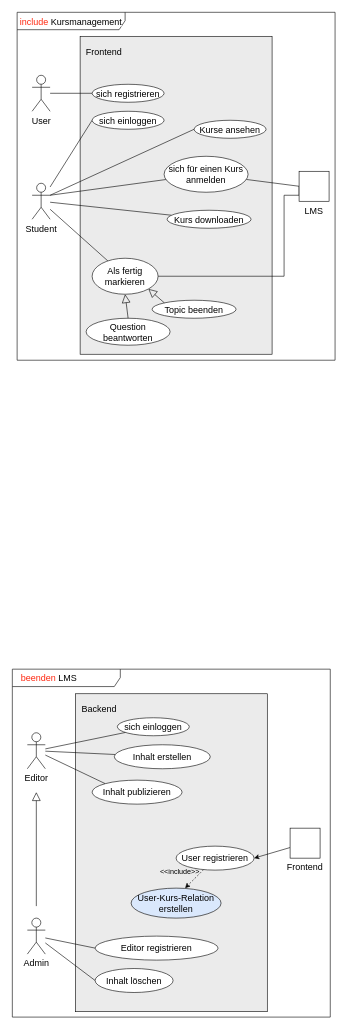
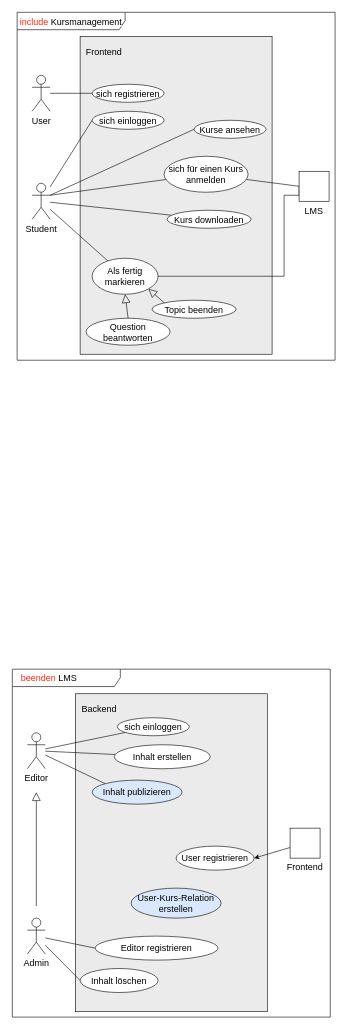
(137, 792) -> (137, 792)
(189, 884) -> none
(134, 981) -> (119, 981)
